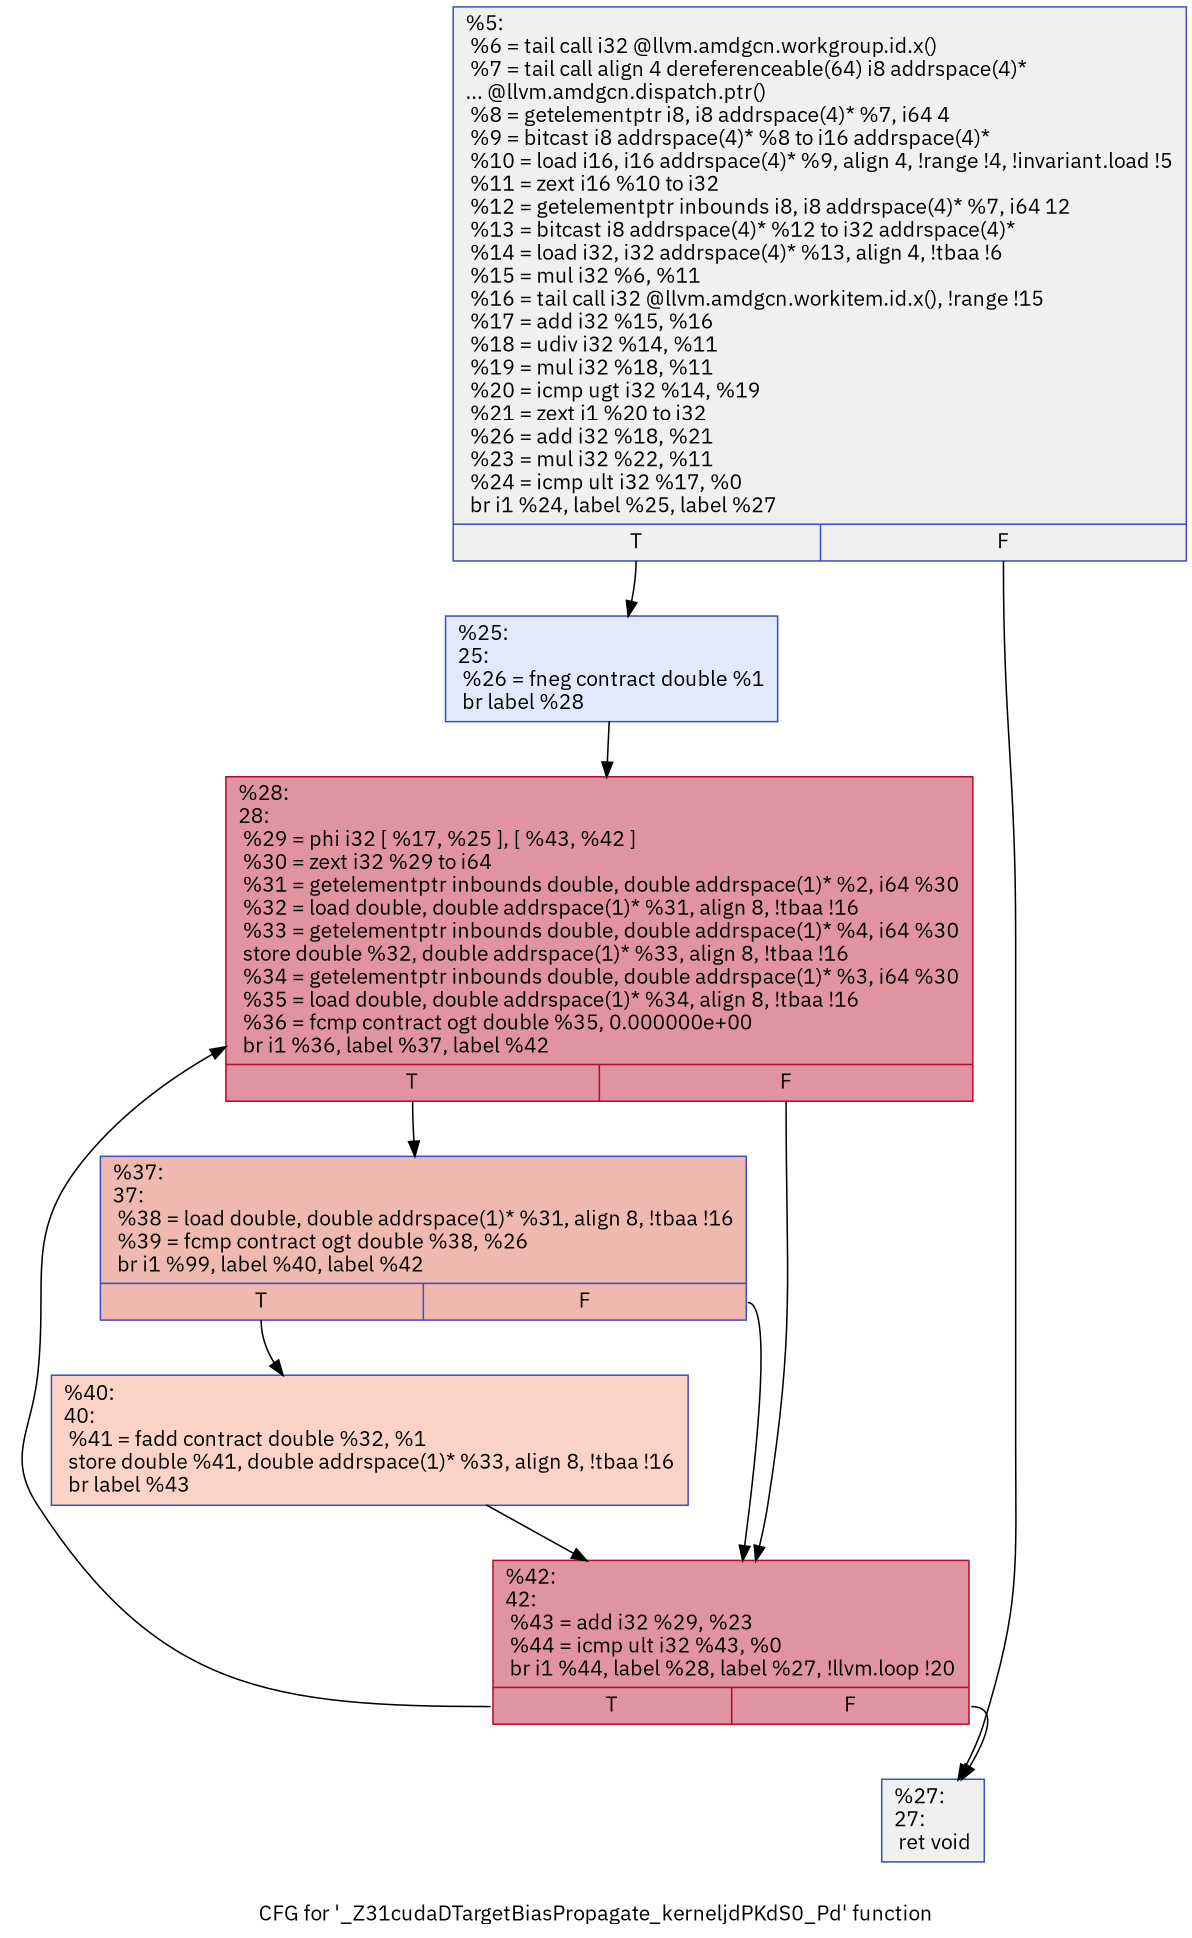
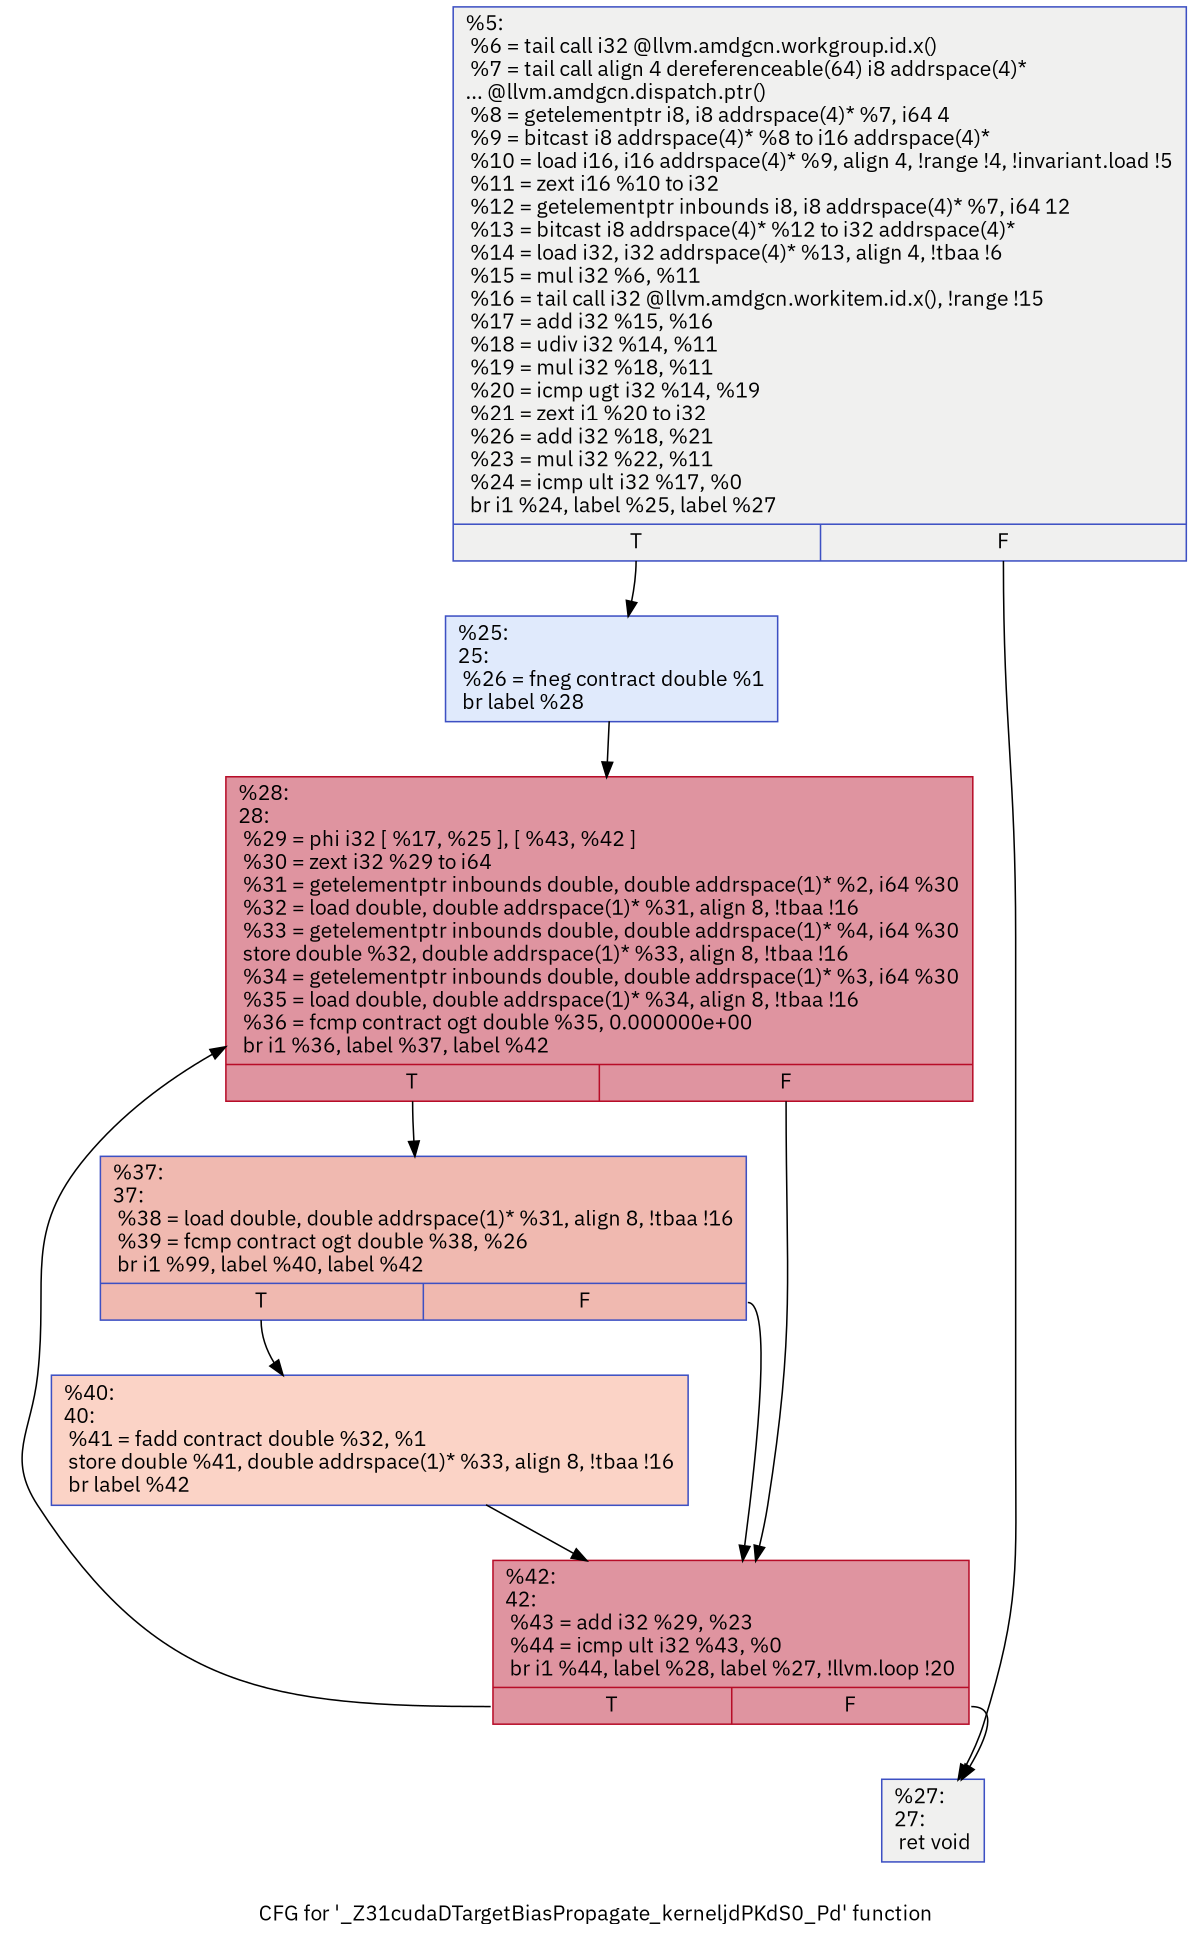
(127, 1485) -> (127, 1485)
